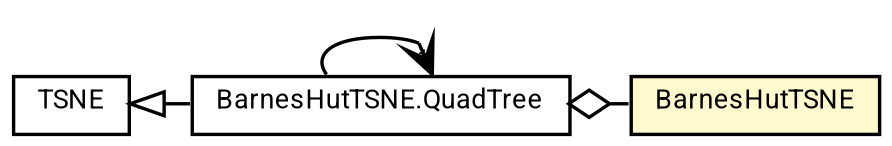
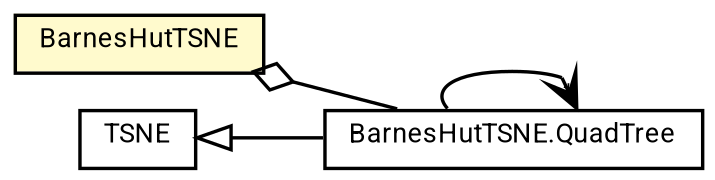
(619, 104) -> (345, 95)
